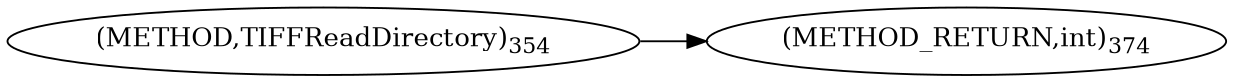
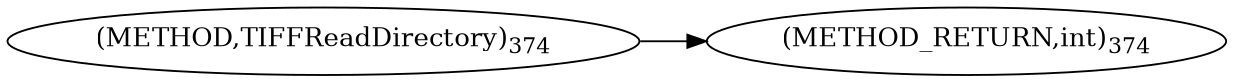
(530, 38) -> (530, 38)
